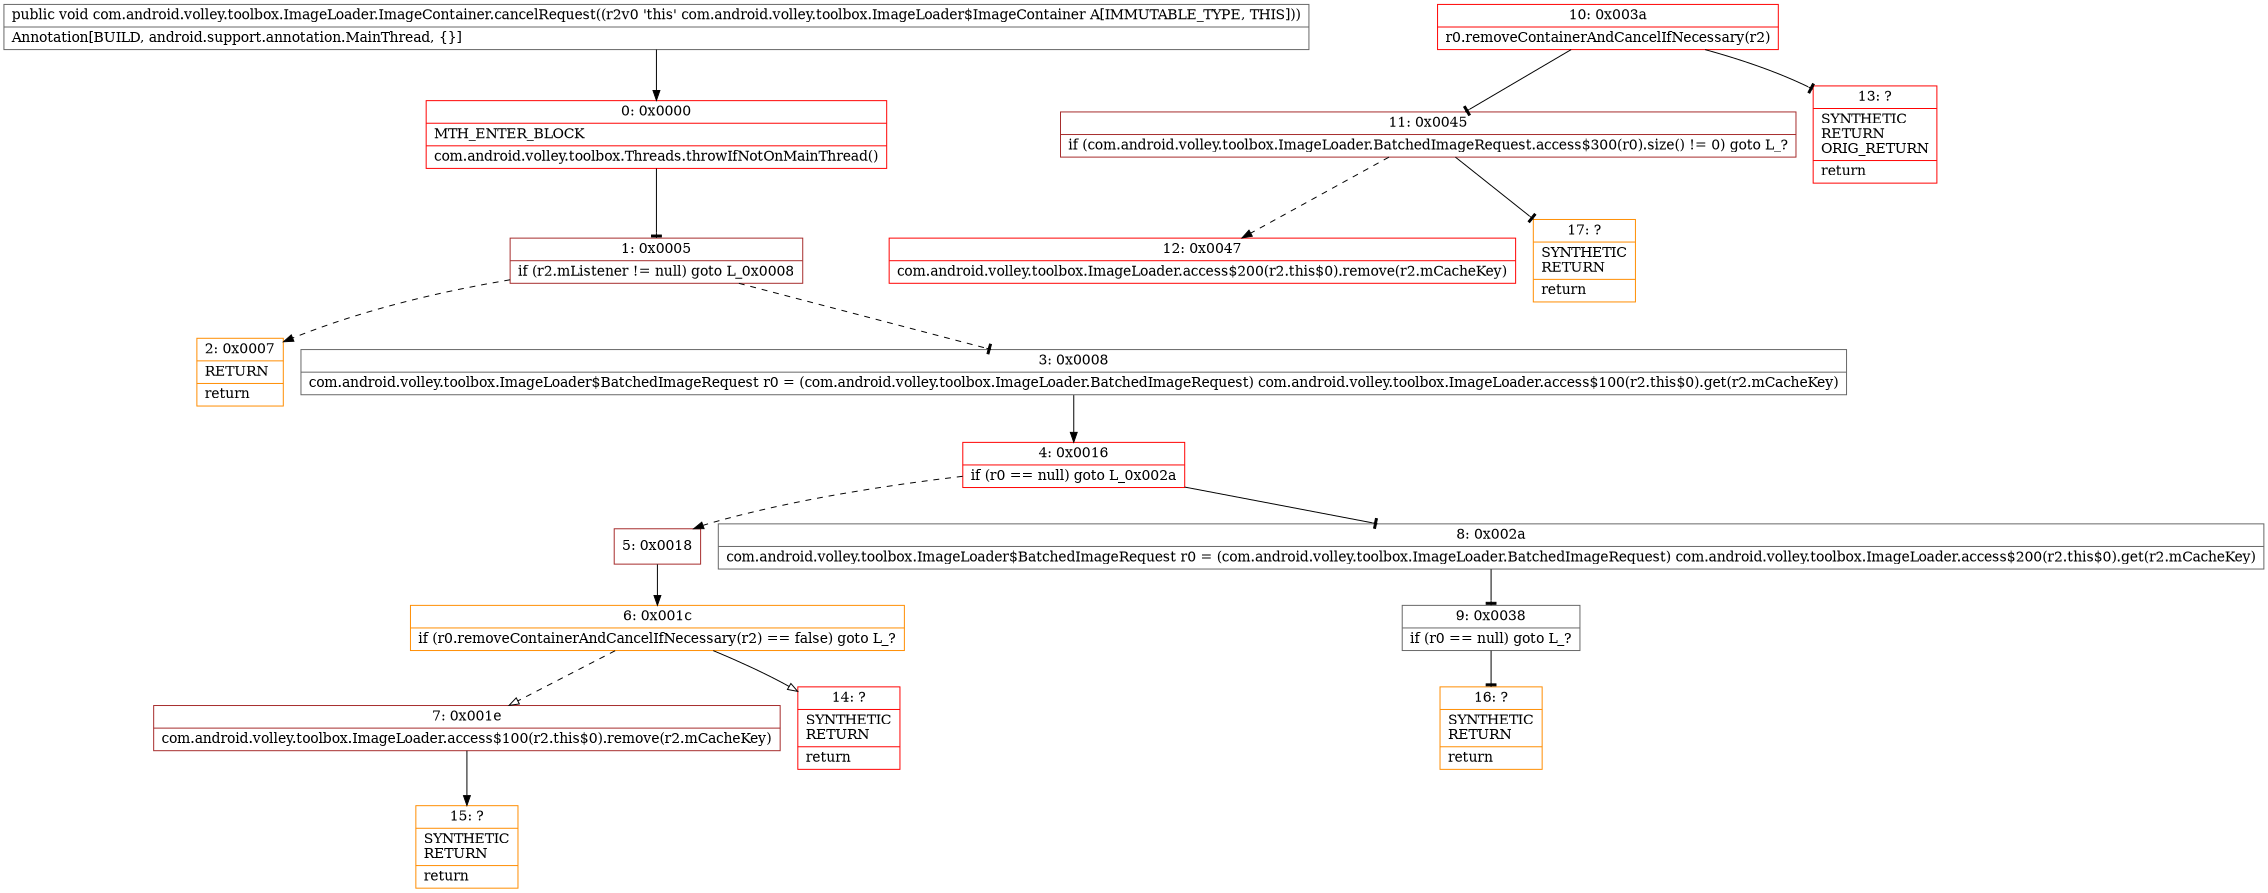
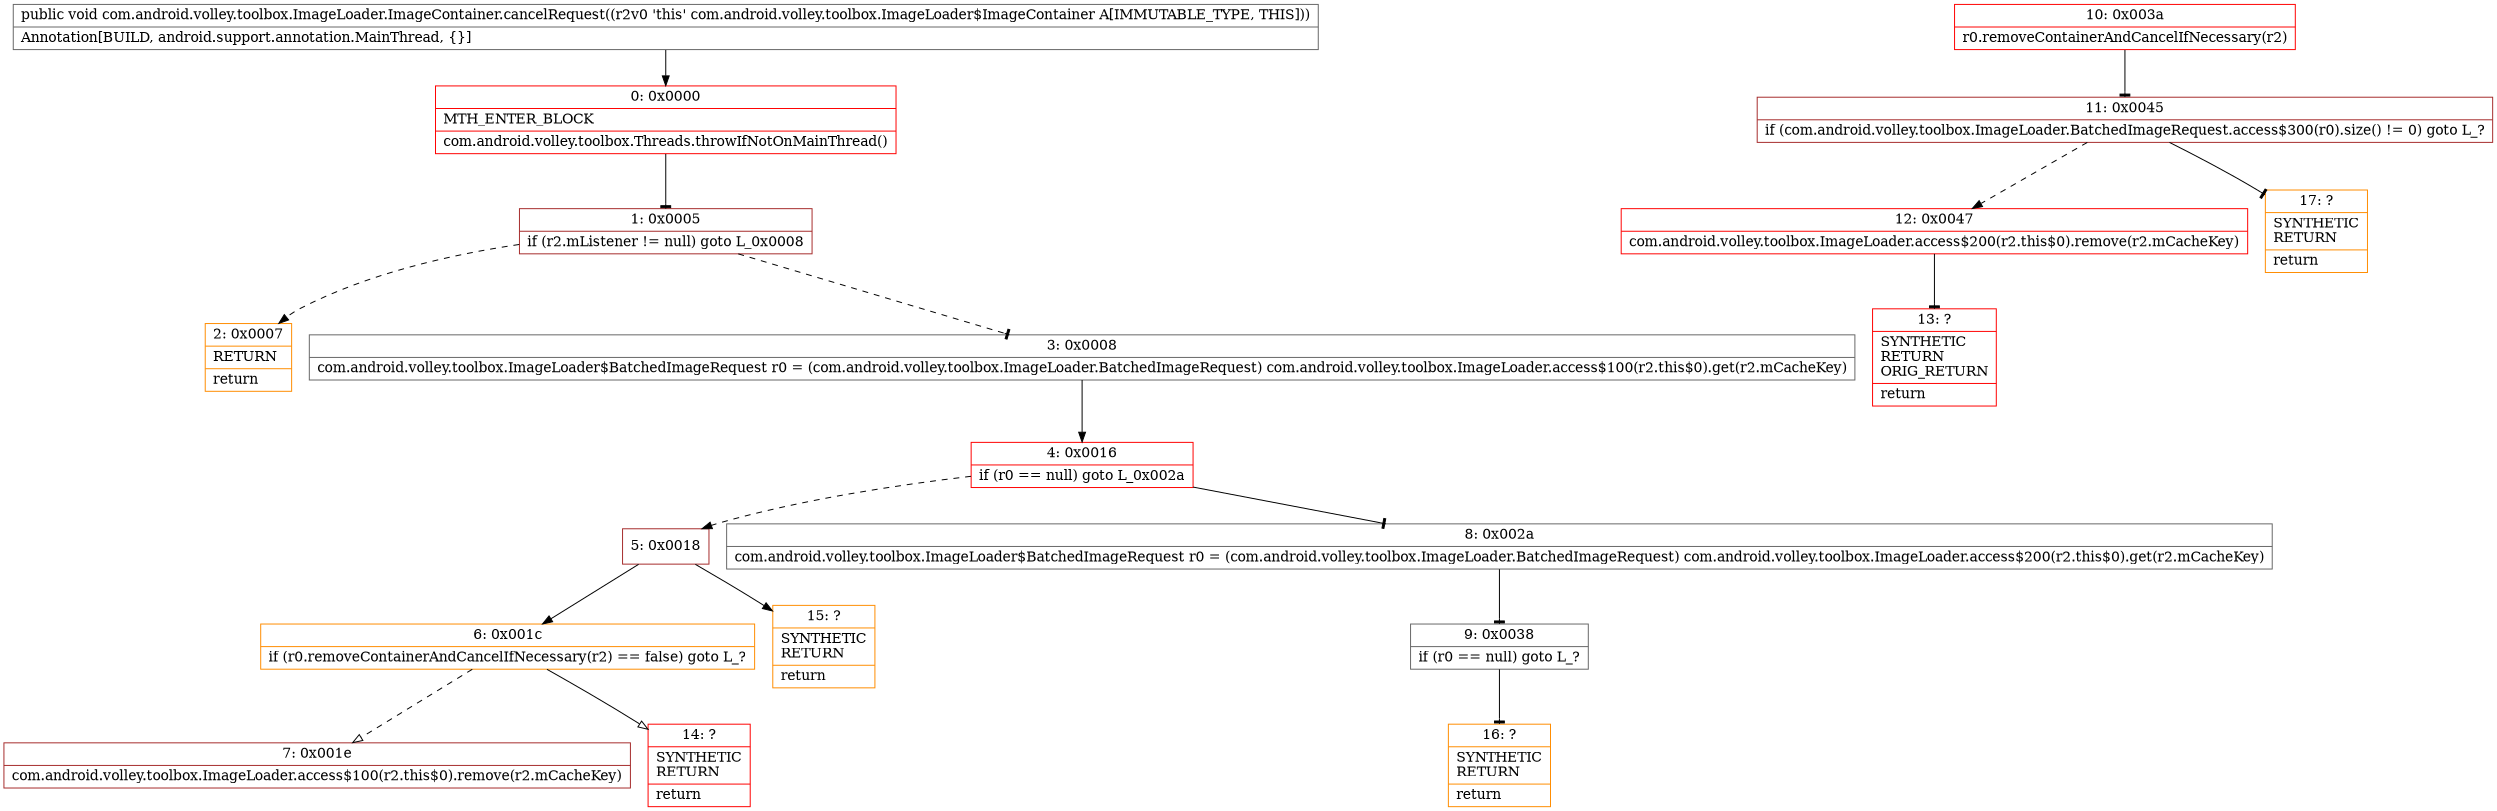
(1757, 66) -> (1934, 279)
(467, 773) -> (730, 585)
